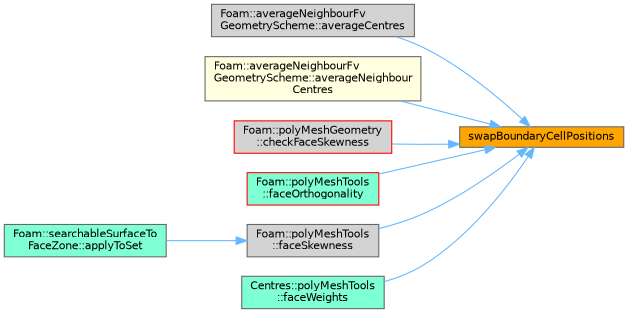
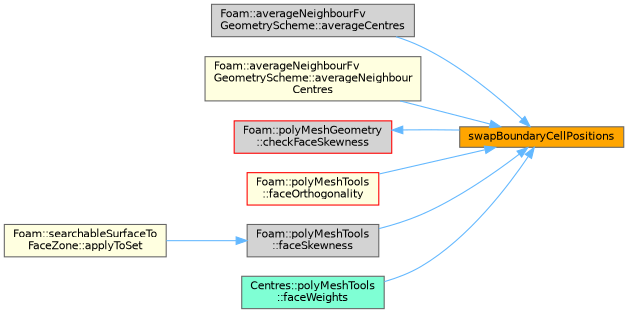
(420, 144) -> (431, 130)
(313, 189) -> (313, 189)
(85, 241) -> (85, 241)
